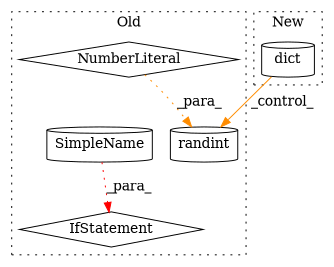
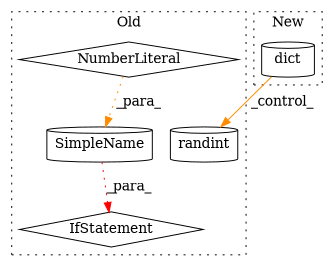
(166, 96) -> (116, 97)
